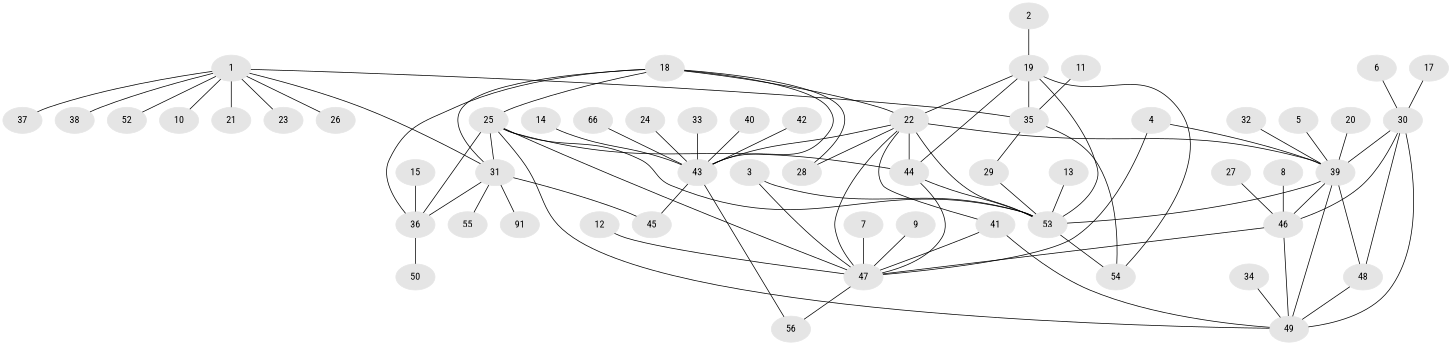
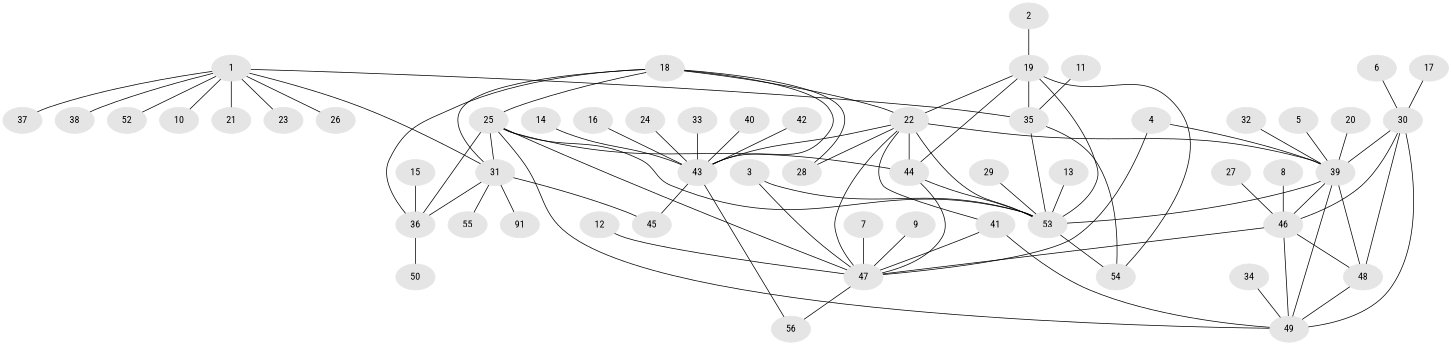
(593, 120) -> (593, 120)
(1009, 146) -> (1038, 173)
none -> (1323, 251)
